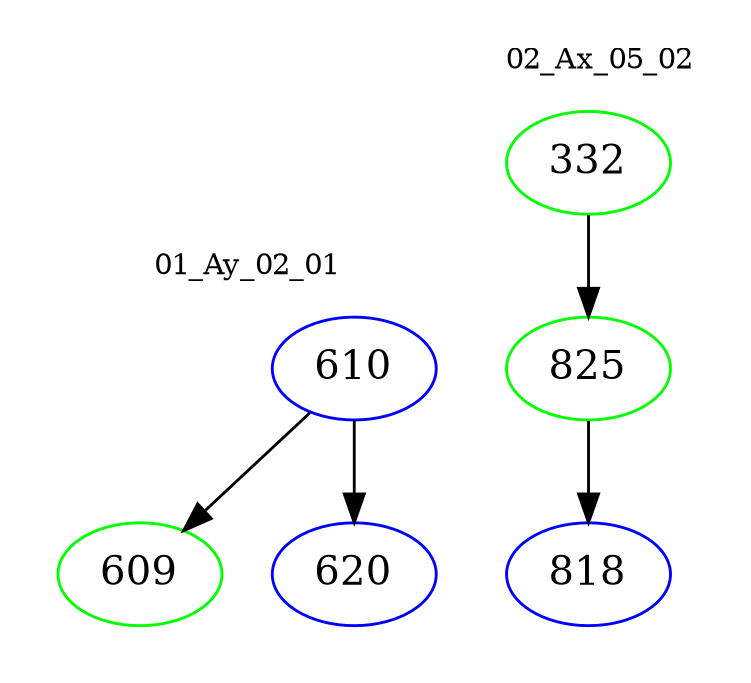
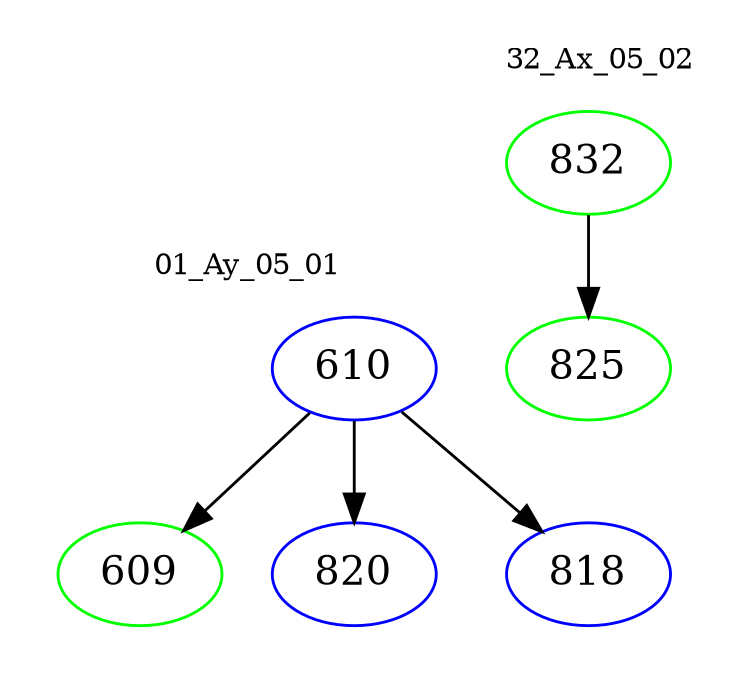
(600, 61) -> (600, 61)
(589, 163) -> (589, 163)
(247, 267) -> (247, 267)
(589, 457) -> (440, 445)
(354, 574) -> (354, 574)
